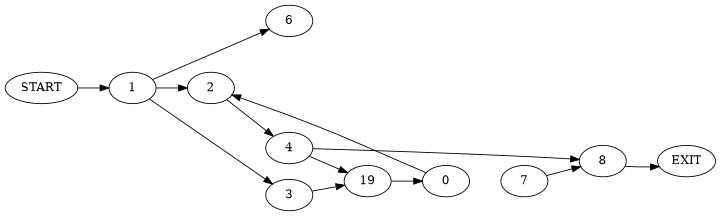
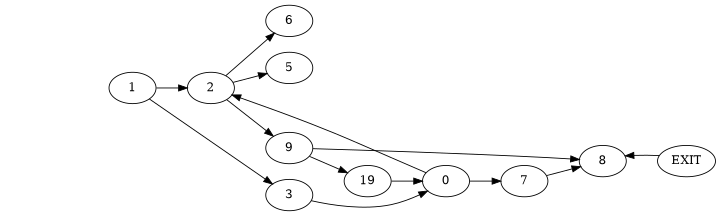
(207, 56) -> (247, 57)
none -> (289, 68)
(41, 88) -> none
(289, 148) -> (289, 148)
(638, 167) -> (647, 155)
none -> (481, 181)
(324, 189) -> (366, 207)
